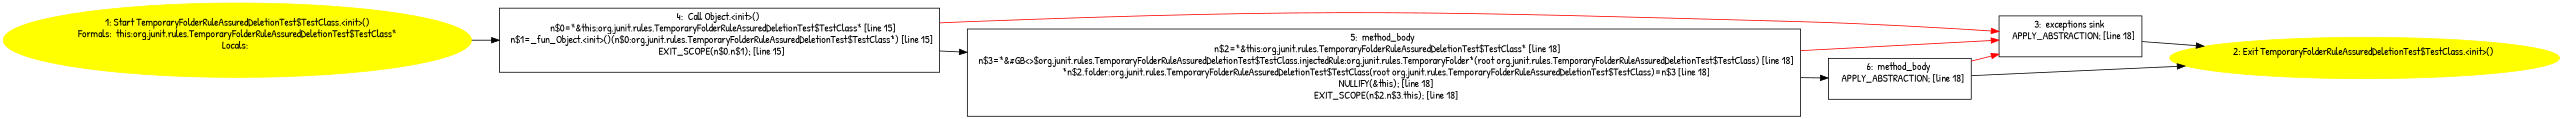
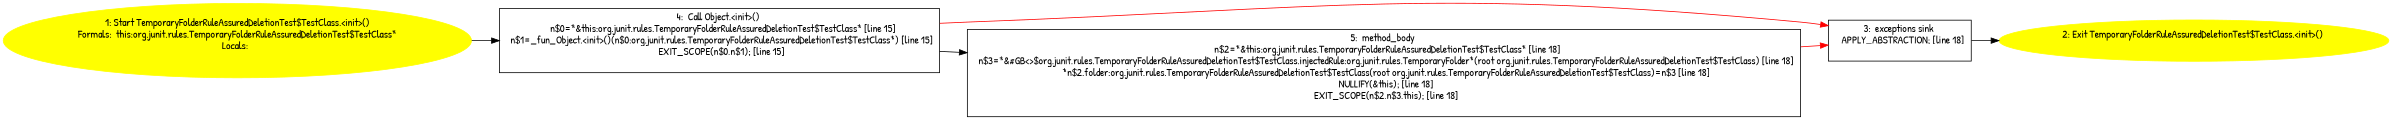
(1900, 79) -> none
